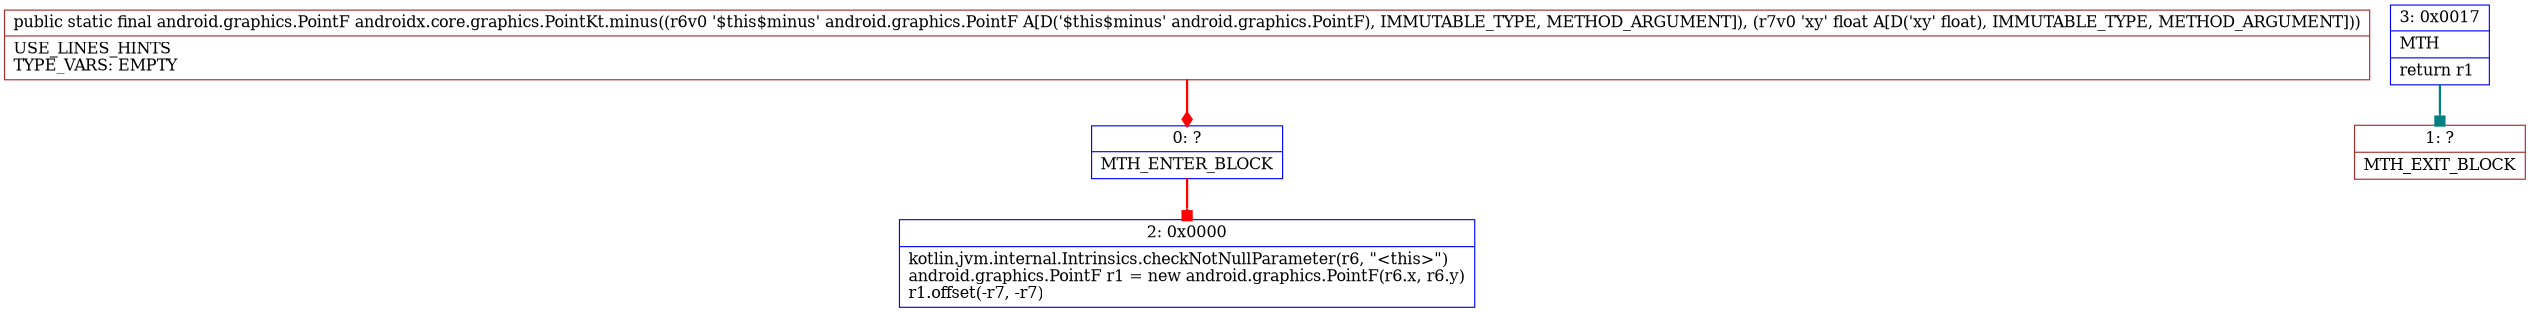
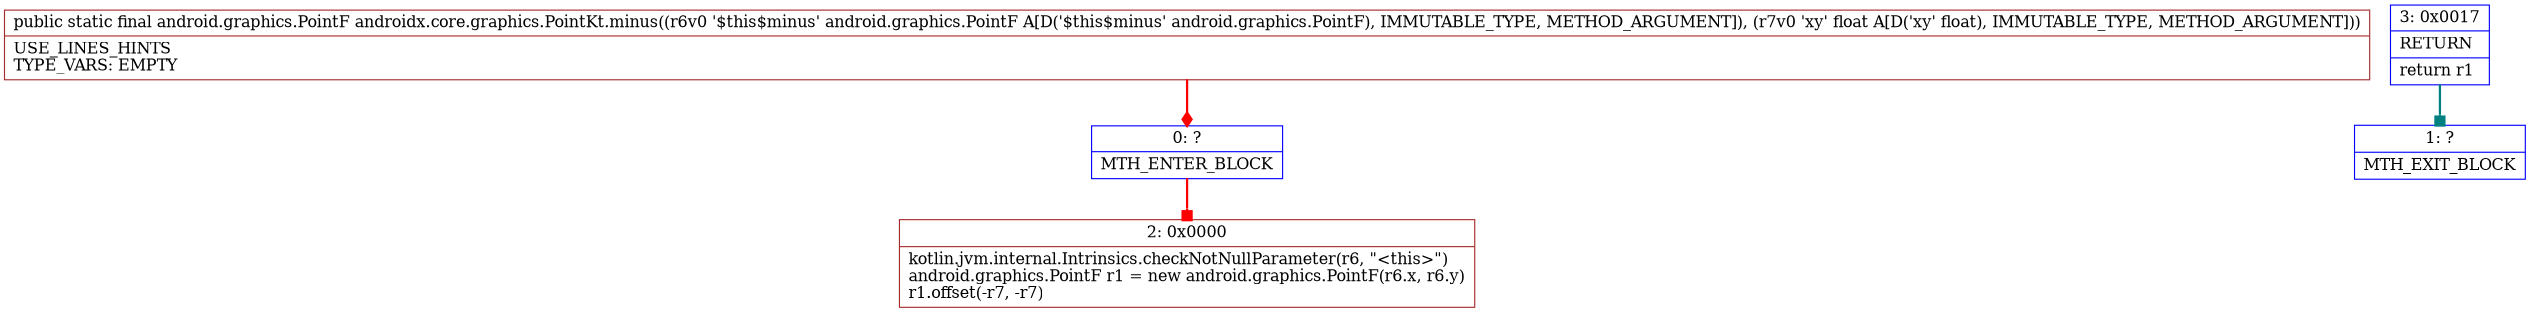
(2420, 44) -> (2436, 44)
(2440, 152) -> (2440, 152)
(1187, 263) -> (1187, 263)
